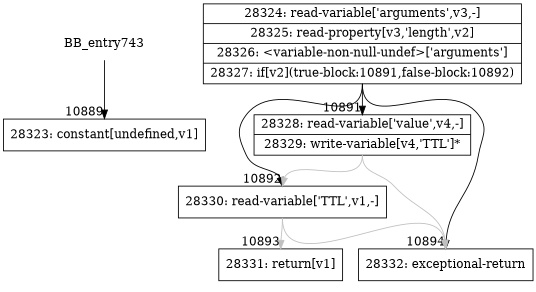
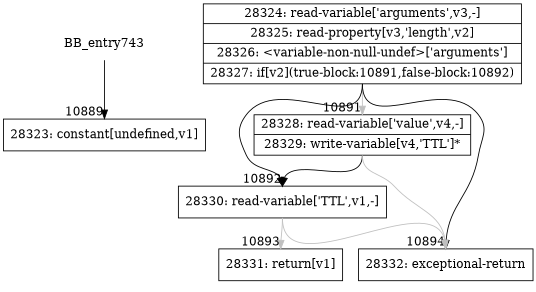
(362, 95) -> (362, 95)
(327, 171) -> (327, 171)
